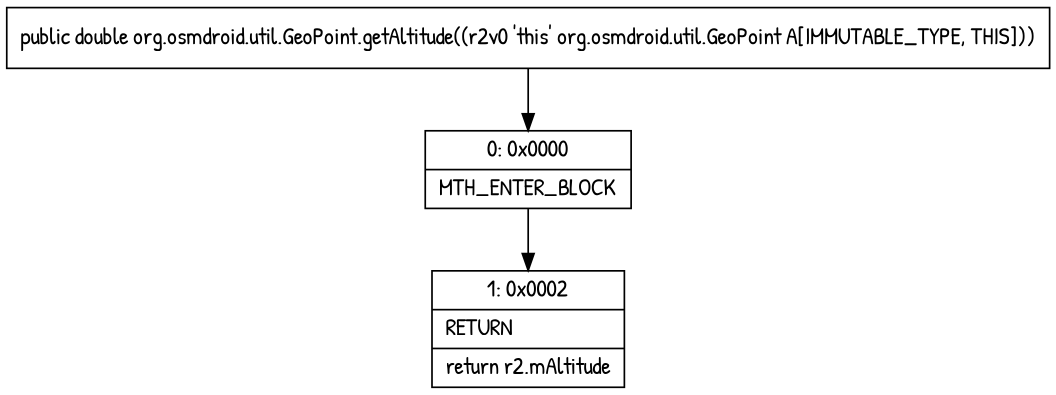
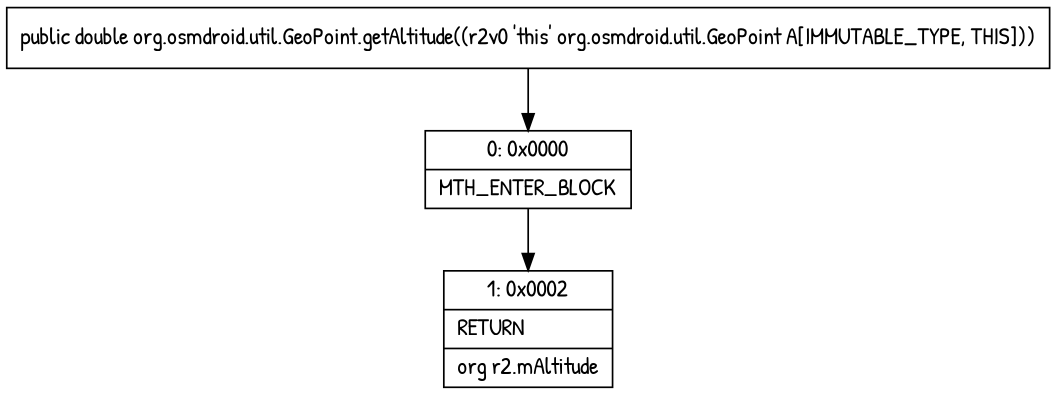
(528, 367) -> (528, 367)
